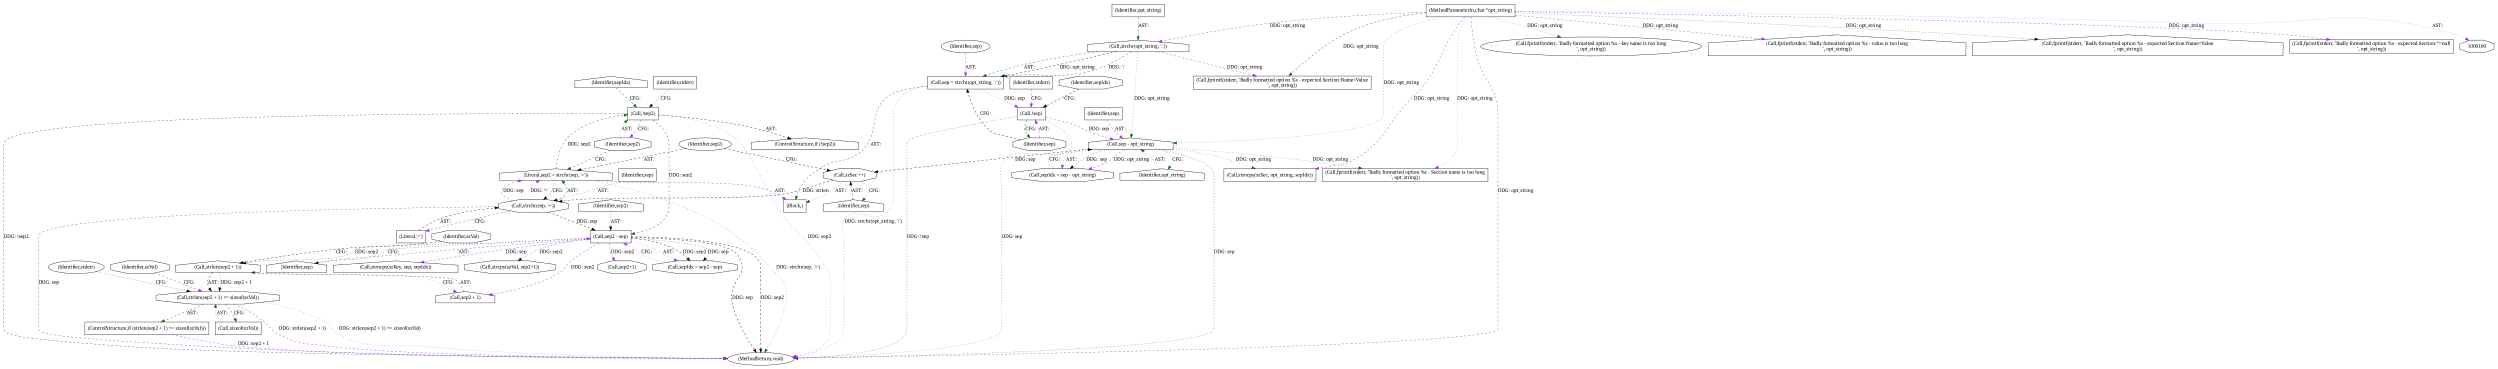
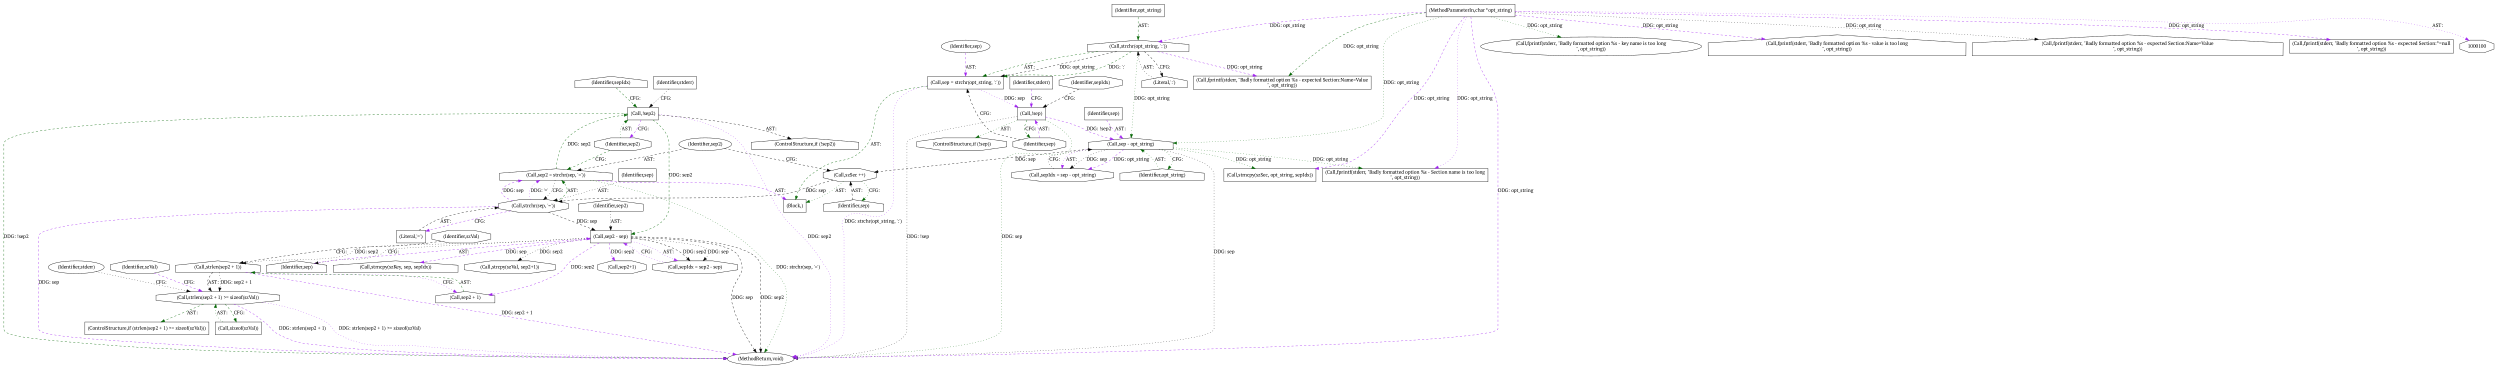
none -> (1165, 83)
(1099, 129) -> (1099, 129)
none -> (962, 144)
(556, 175) -> (556, 175)
(816, 191) -> (816, 191)
(447, 355) -> (489, 314)
